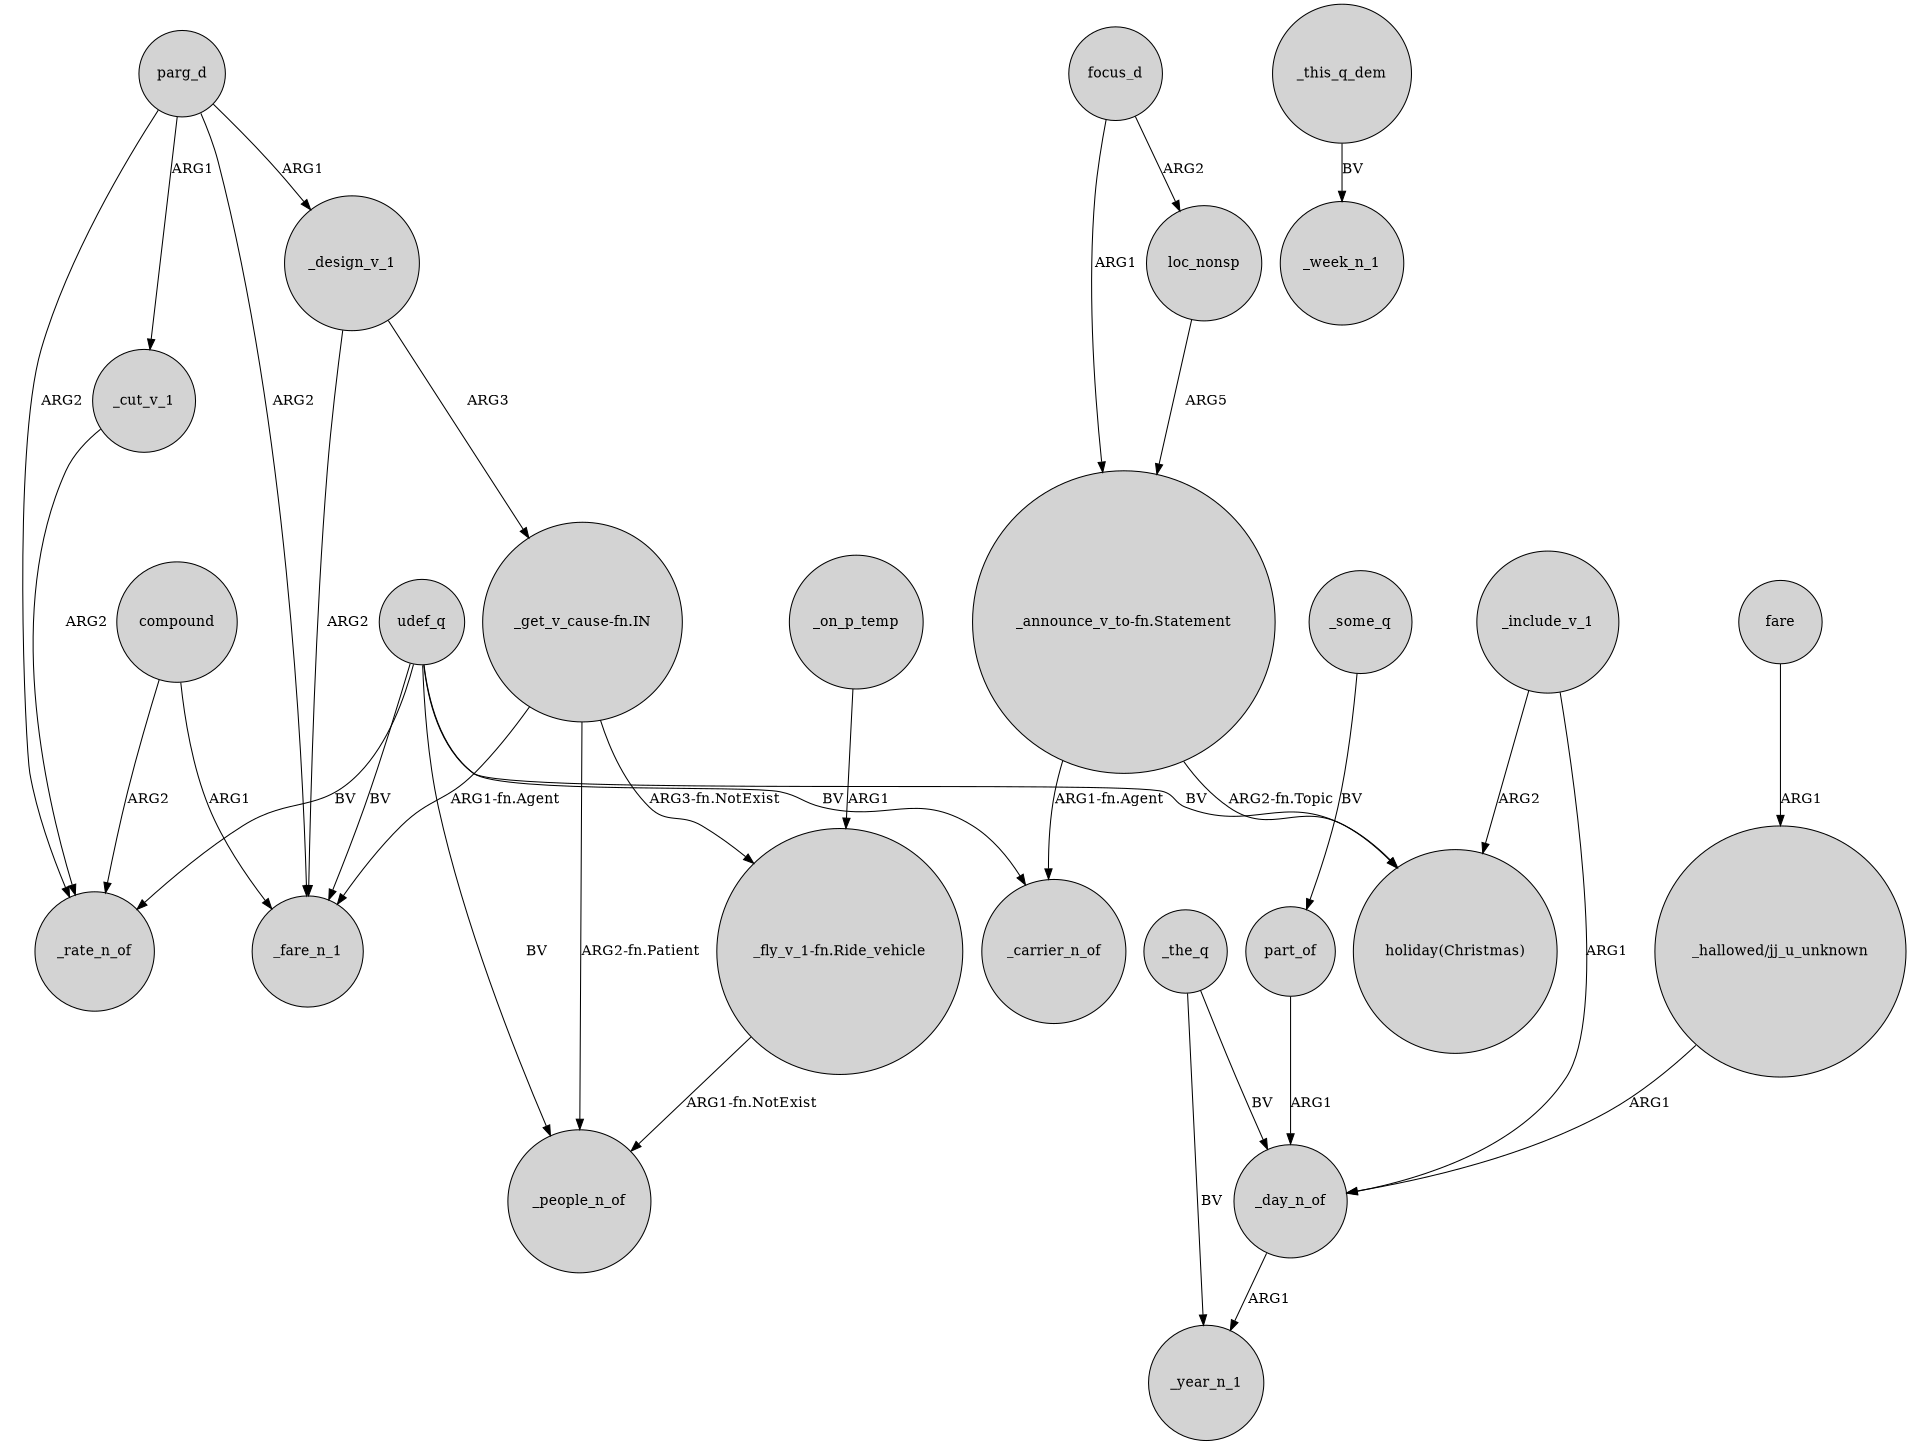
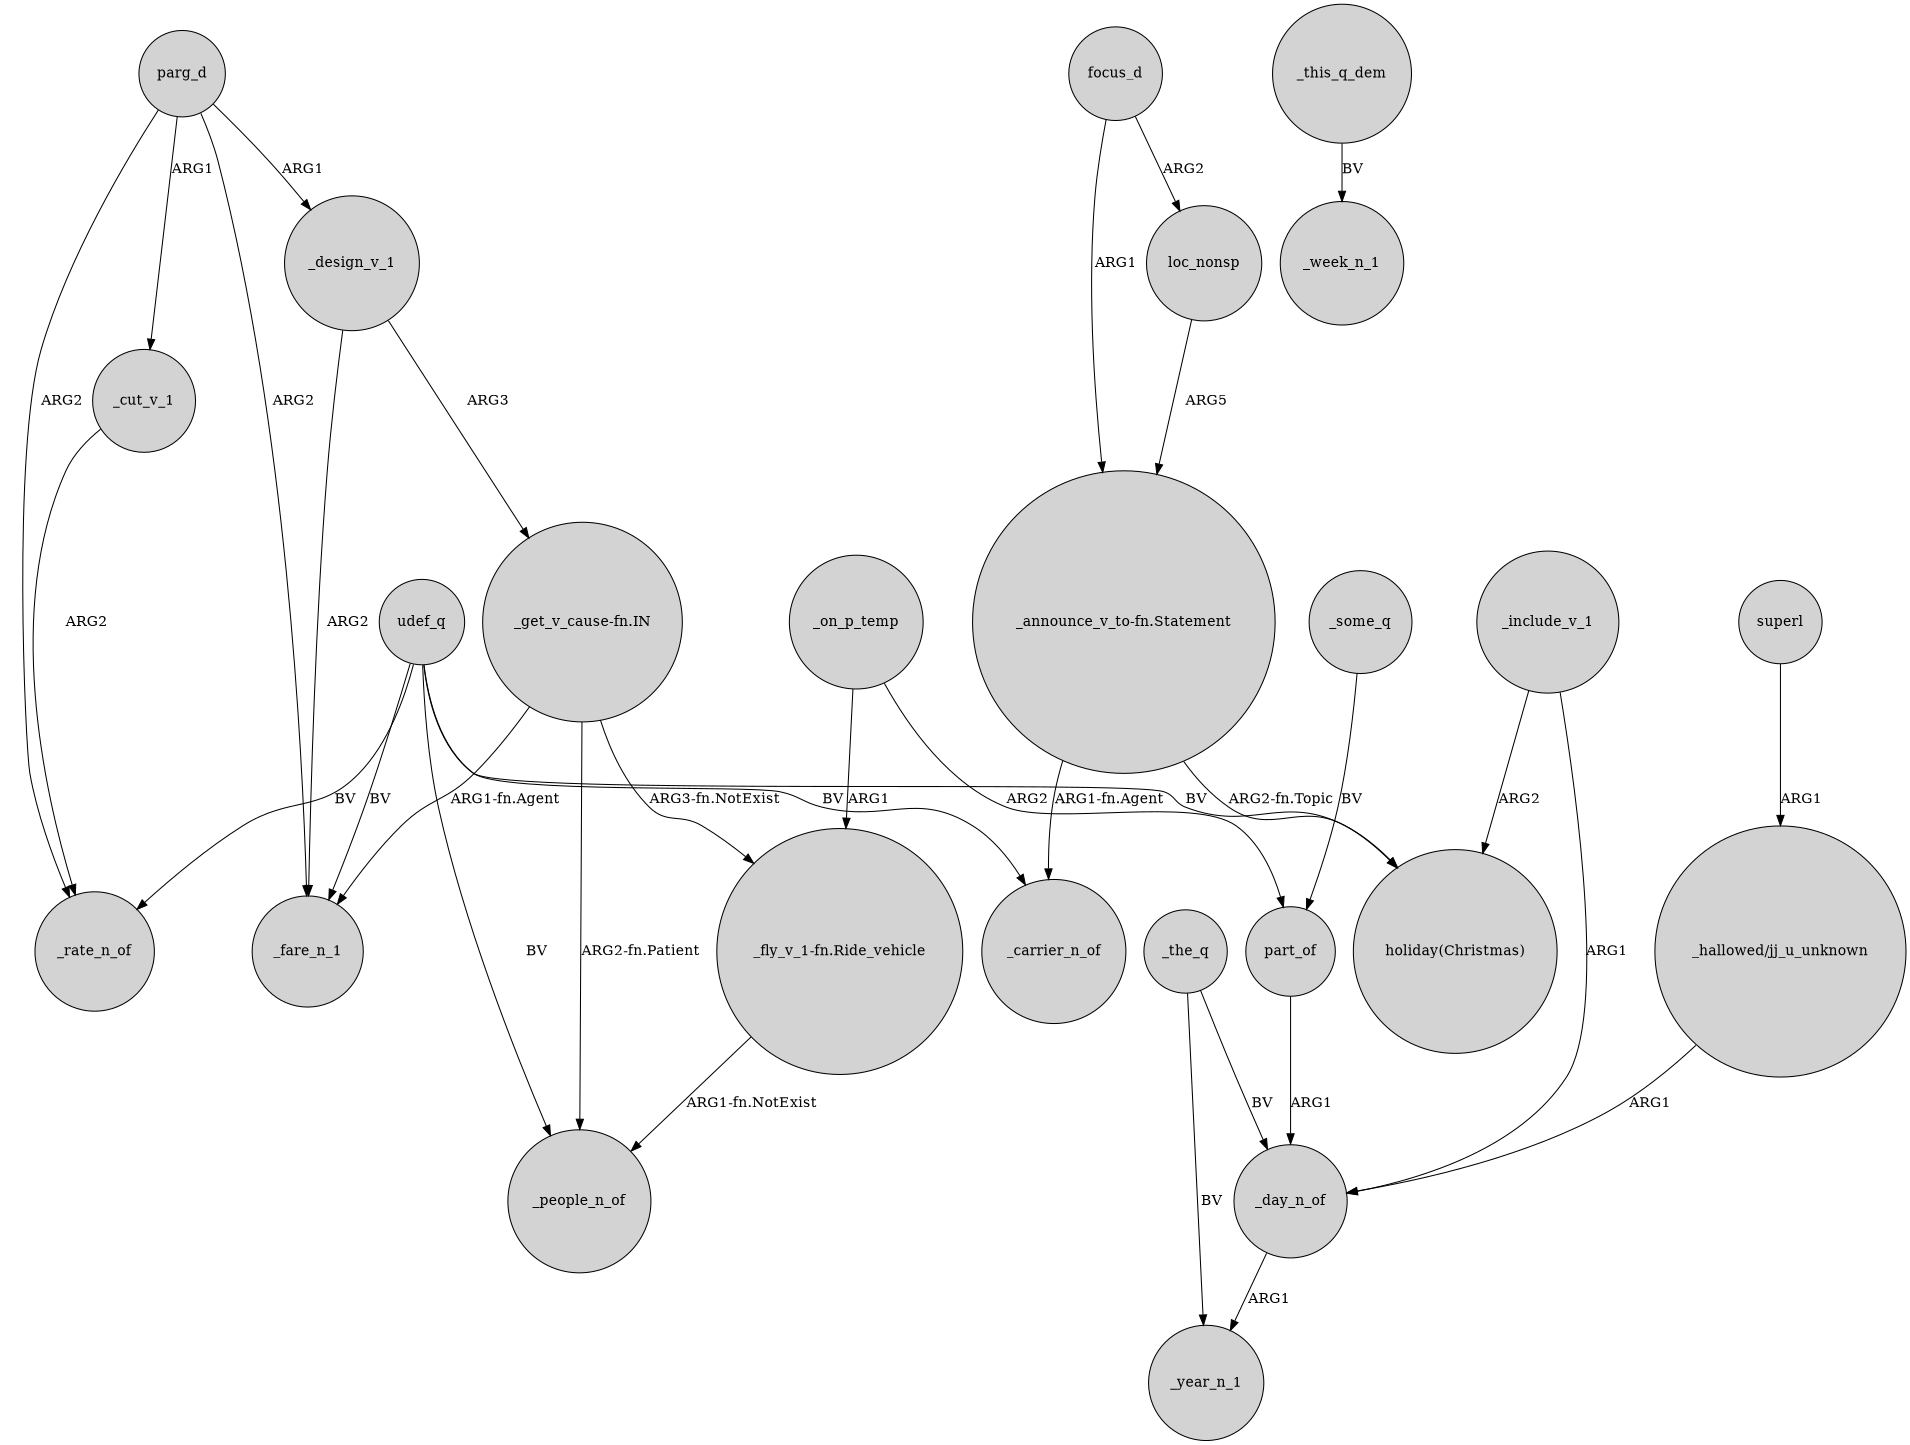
(177, 622) -> none
(1780, 622) -> (1780, 622)
none -> (1076, 814)
